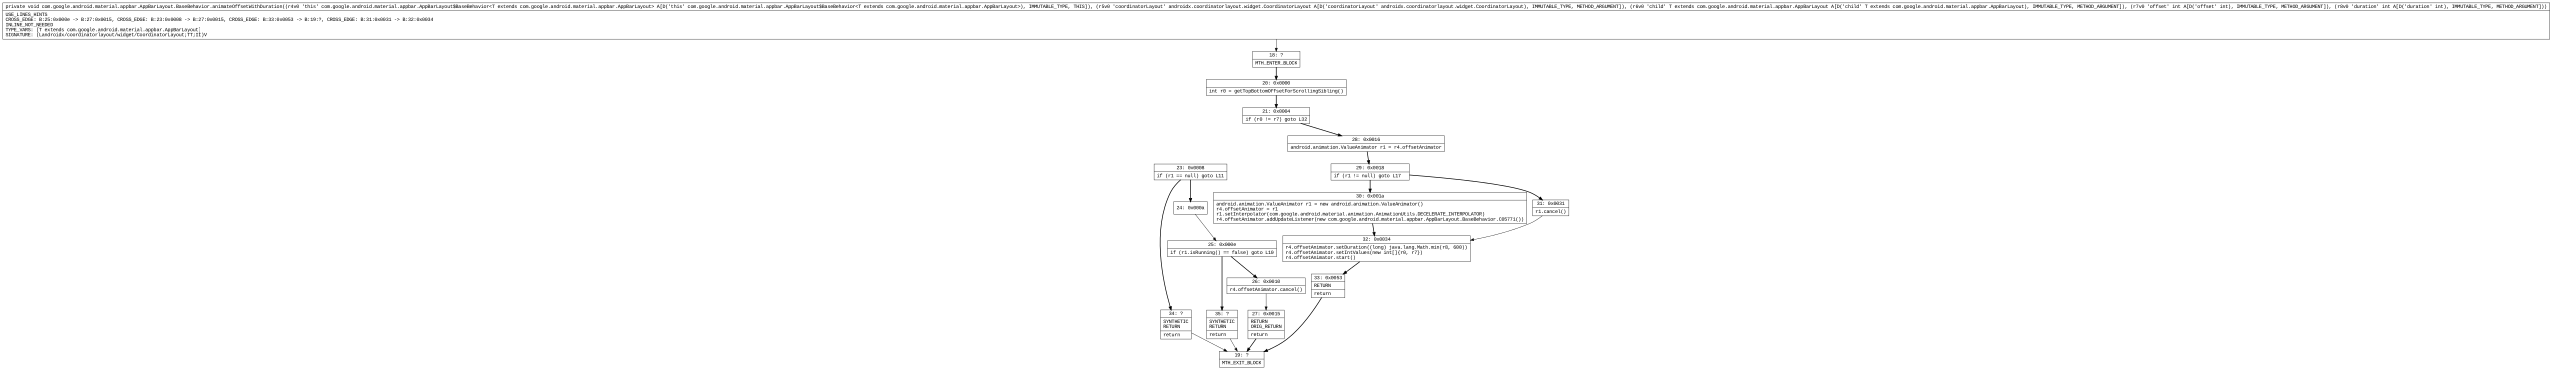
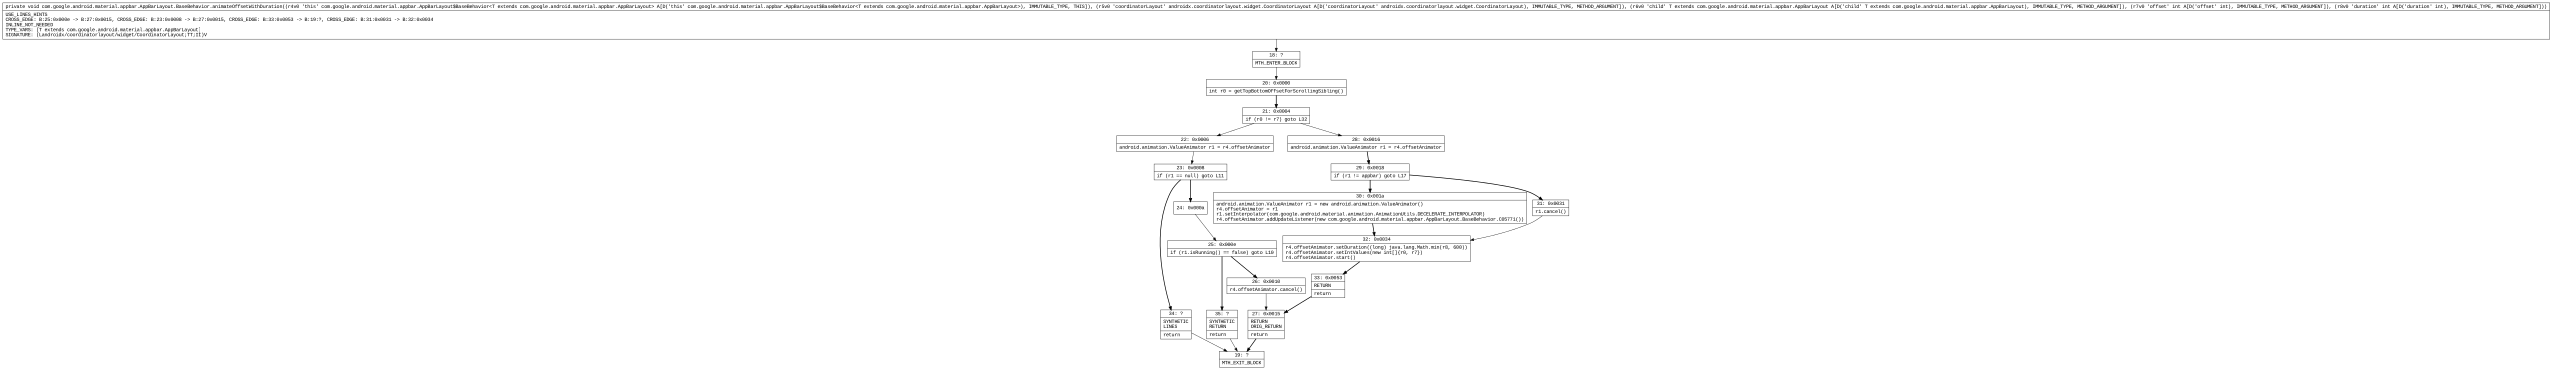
(1276, 72) -> (1276, 72)
(1319, 129) -> (1319, 129)
none -> (1195, 144)
(1367, 176) -> (1370, 176)
(1172, 327) -> (1170, 327)
(1299, 328) -> (1299, 304)
